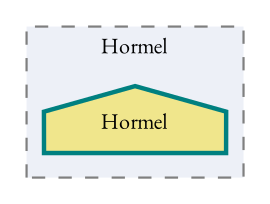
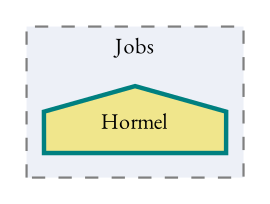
(135, 48) -> (135, 48)
